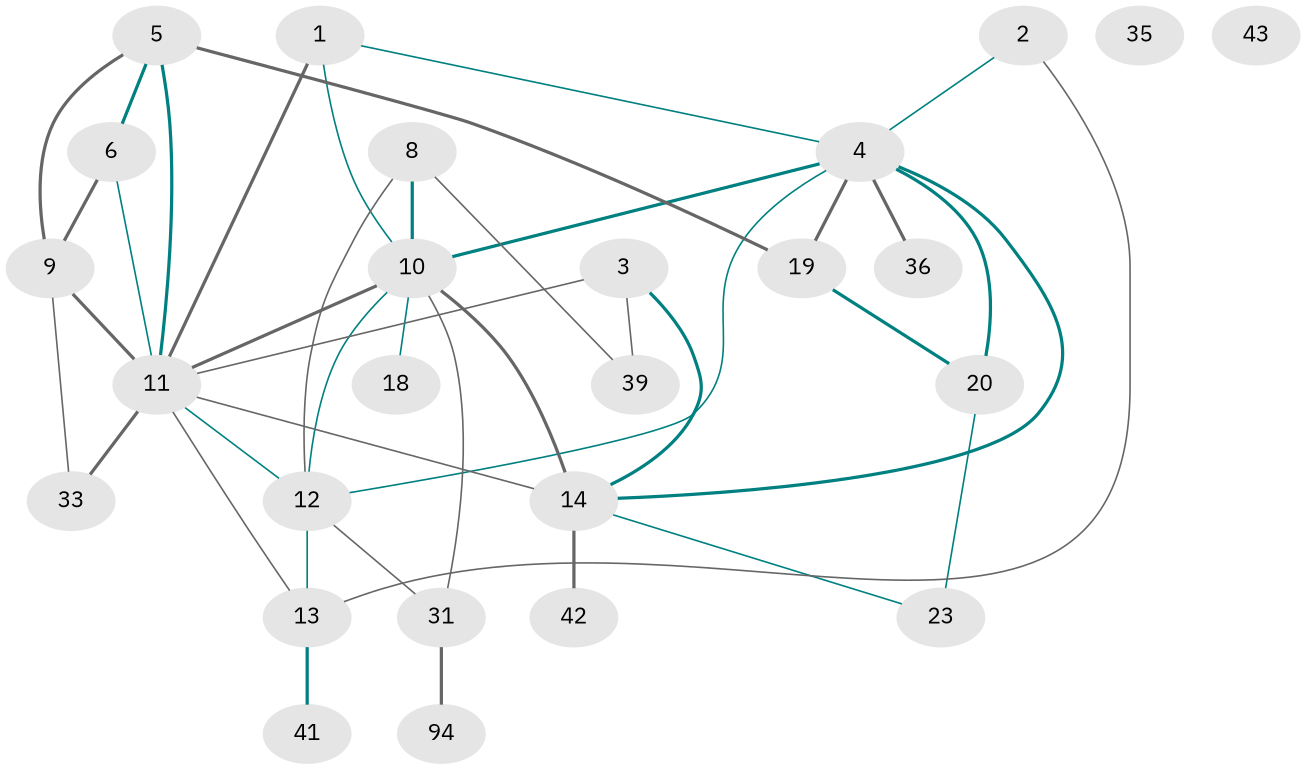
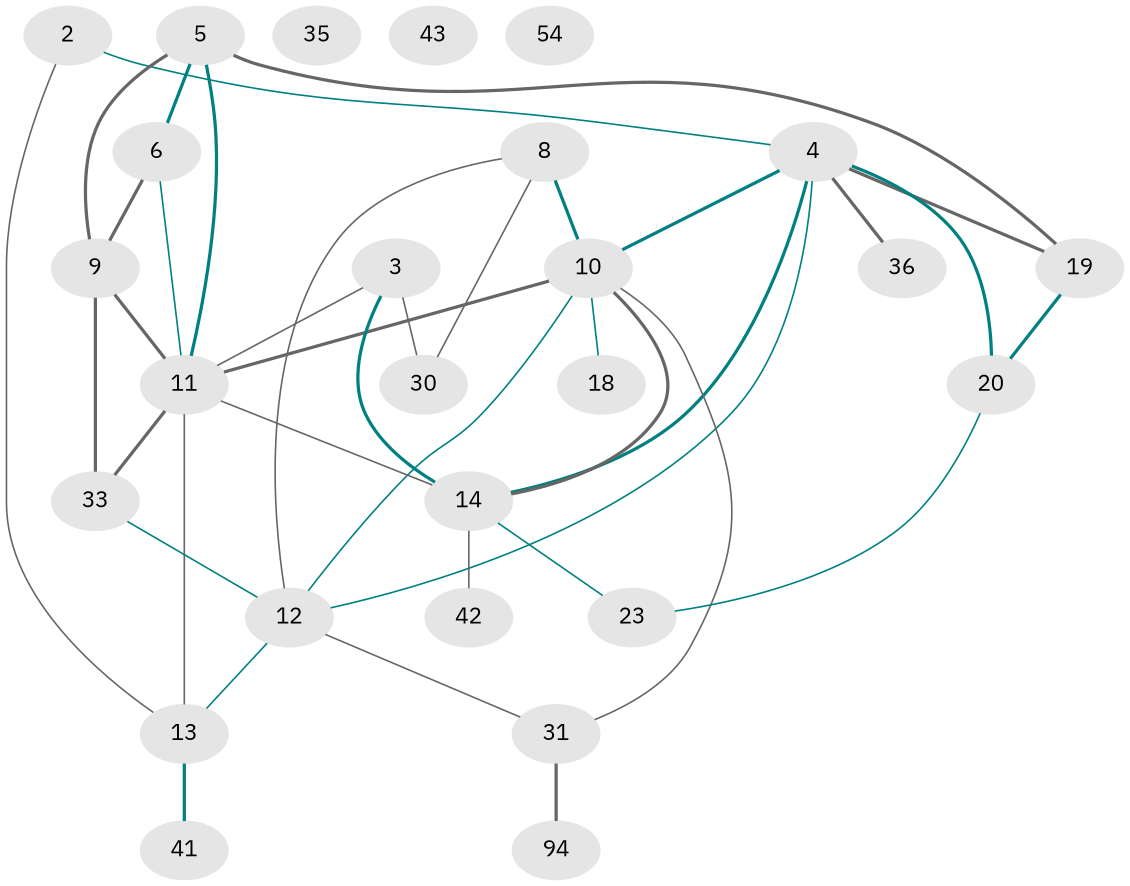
(320, 36) -> none
none -> (550, 36)
(61, 385) -> (95, 385)
(635, 385) -> (424, 385)
(232, 443) -> (196, 561)
(574, 554) -> (469, 557)
